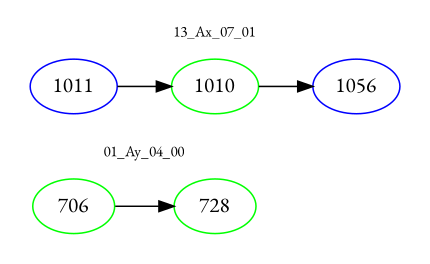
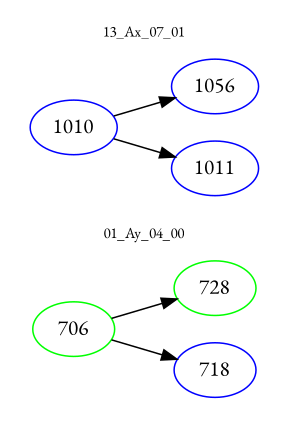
(137, 86) -> (137, 146)
(215, 86) -> (74, 127)
none -> (215, 370)
